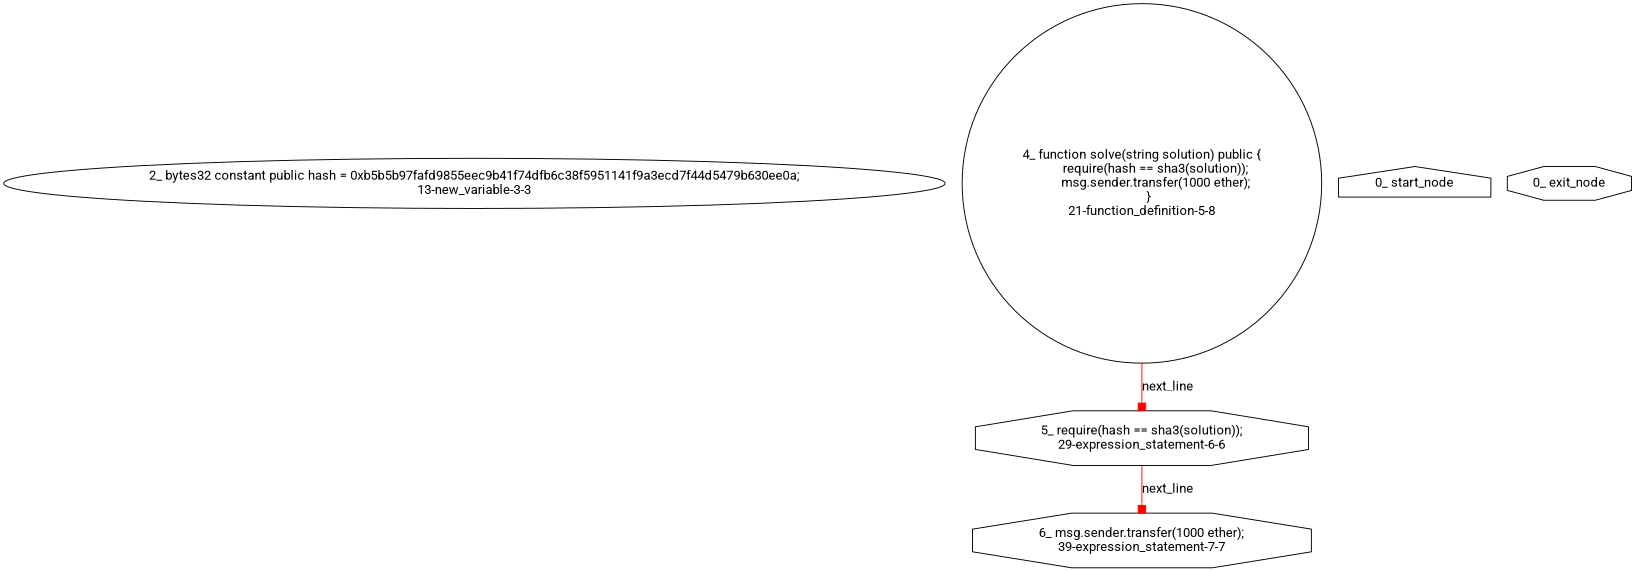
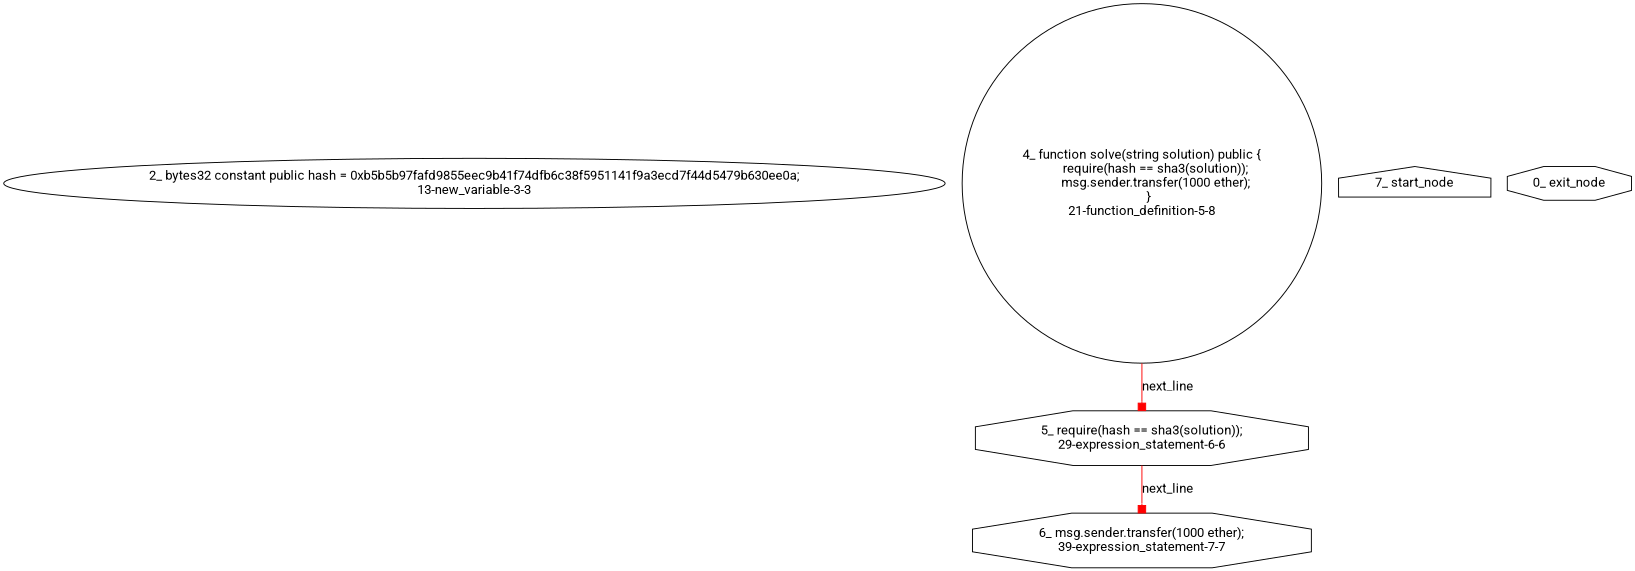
(1415, 183) -> (1415, 183)
